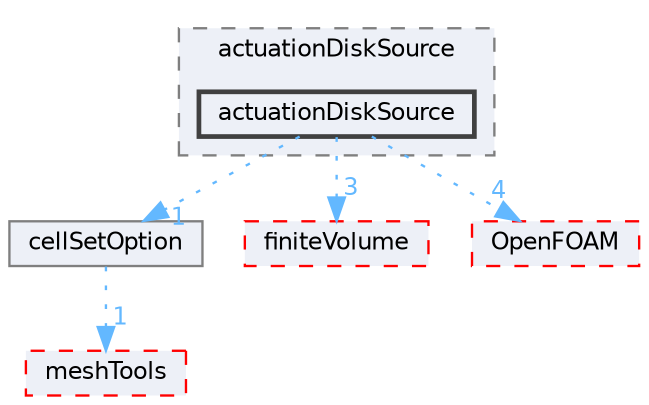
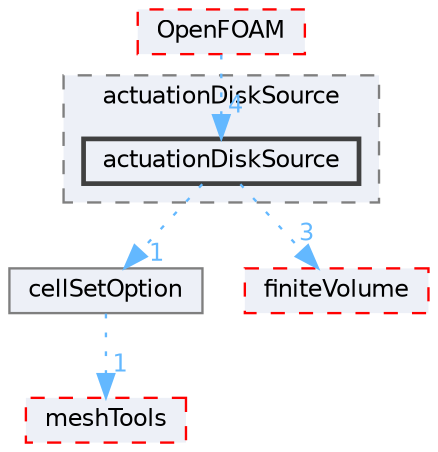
(435, 173) -> (221, 91)
